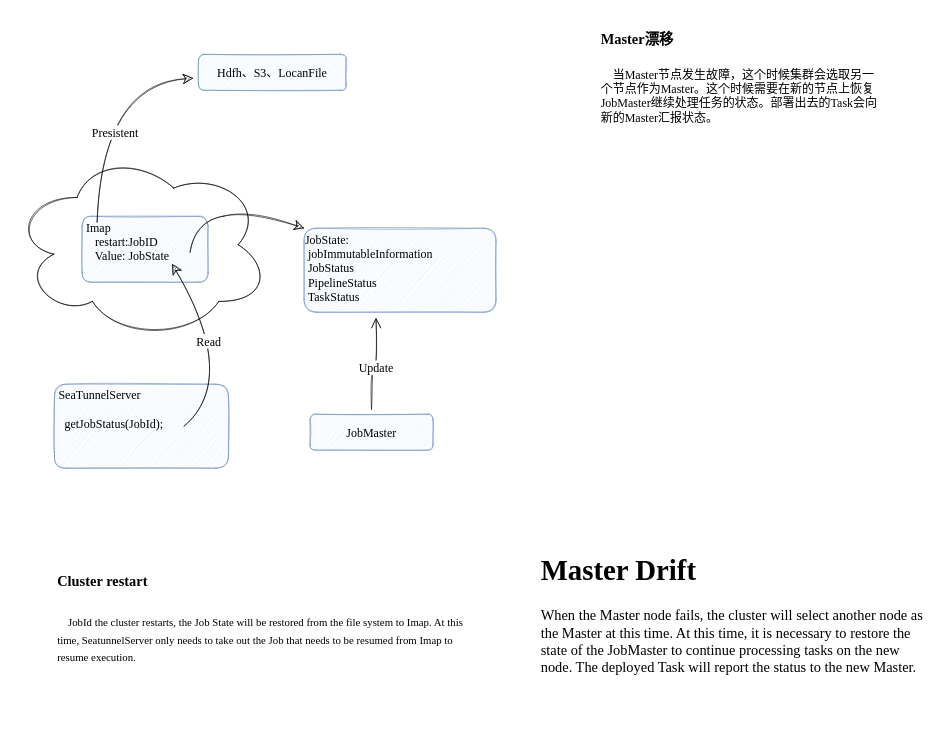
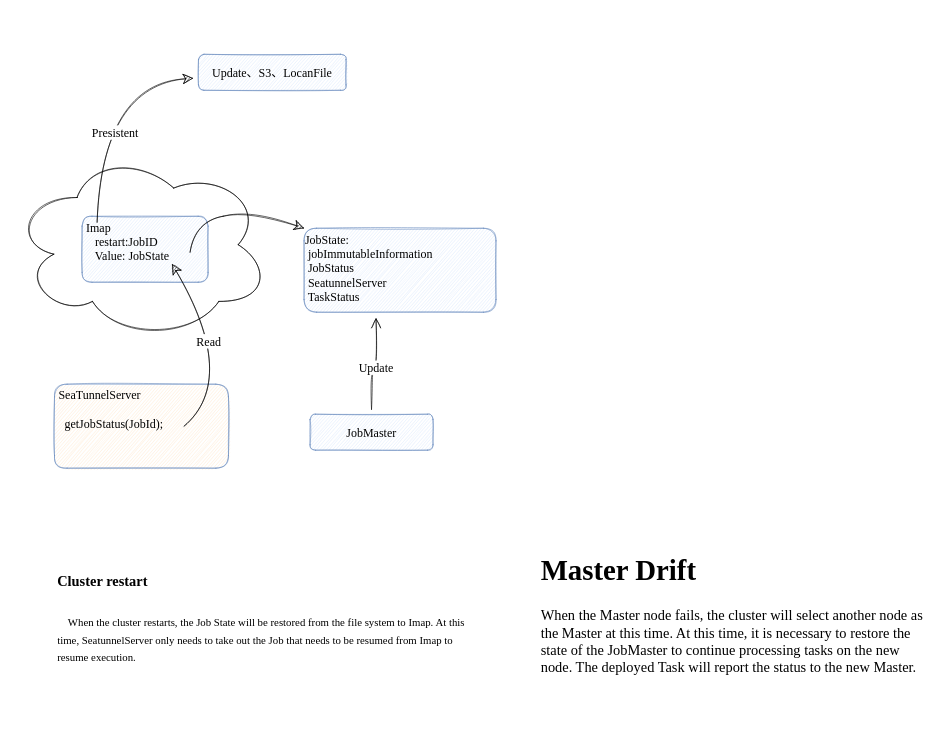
(272, 72) -> (272, 72)
(742, 87) -> none
(379, 269) -> (379, 269)
(141, 426) -> (141, 426)
(268, 584) -> (268, 584)
